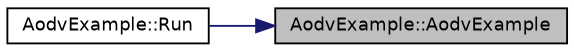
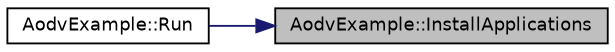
(421, 26) -> (441, 26)
